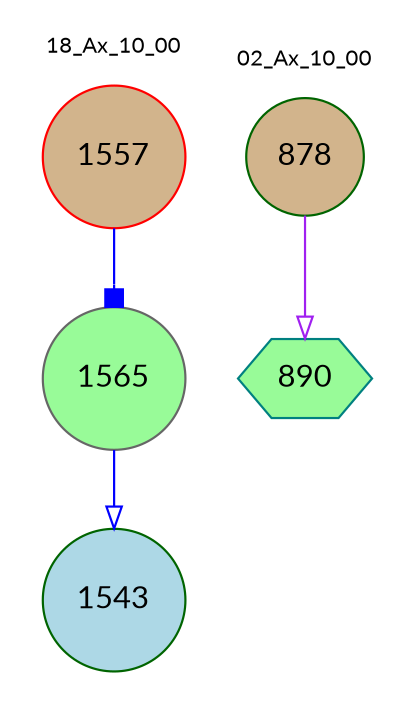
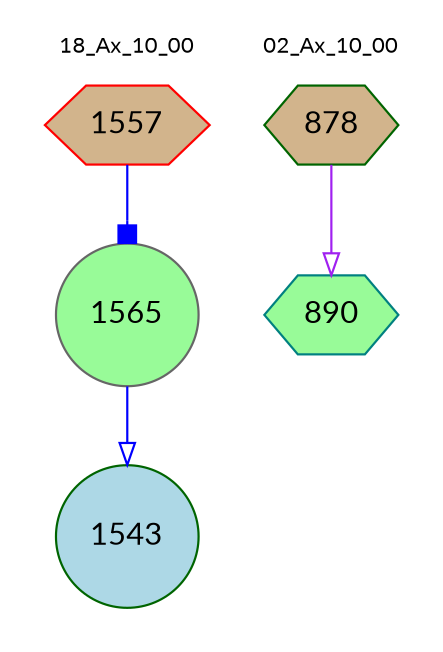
(114, 157) -> (127, 125)
(305, 157) -> (331, 125)
